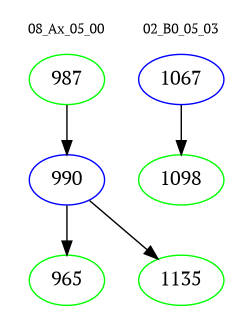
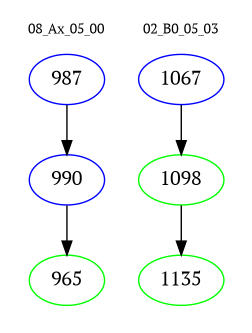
(67, 79) -> (67, 79)
(107, 215) -> (181, 223)
